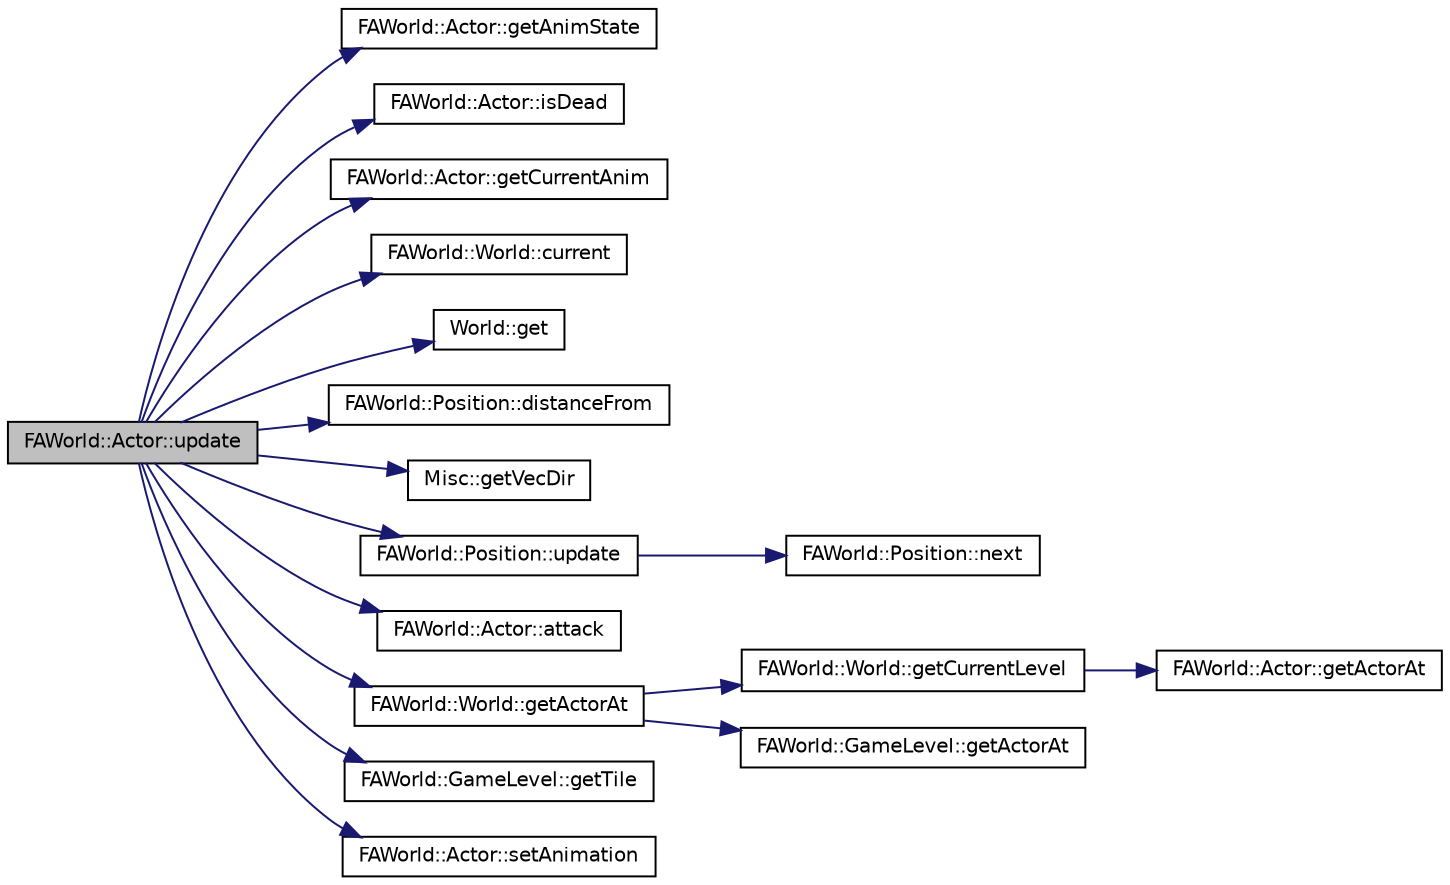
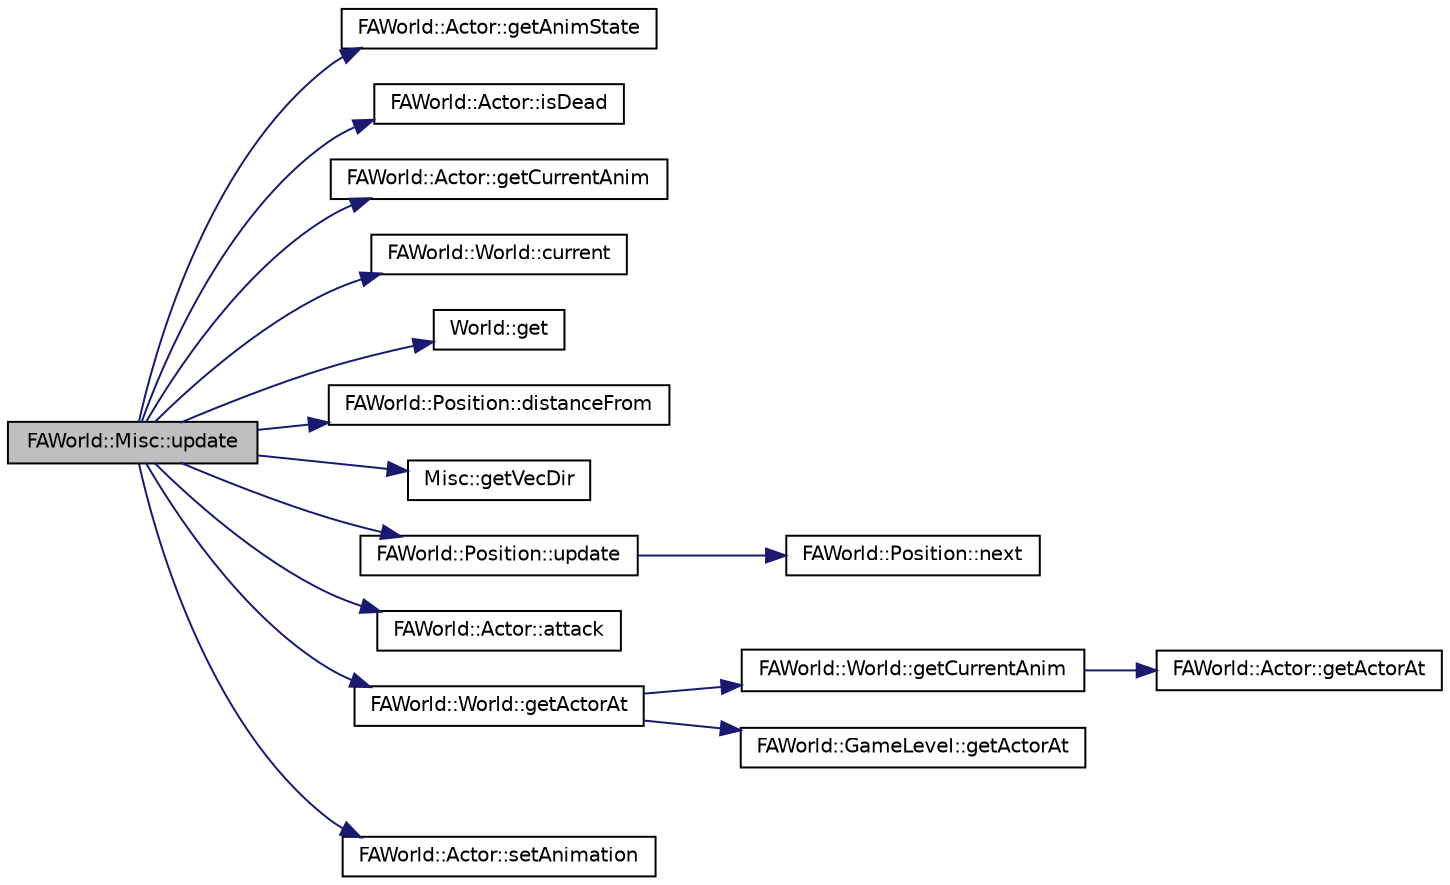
(133, 443) -> (133, 443)
(913, 670) -> (913, 670)
(499, 781) -> none
